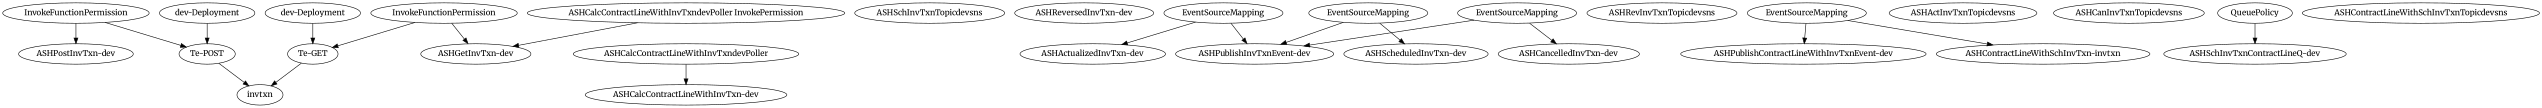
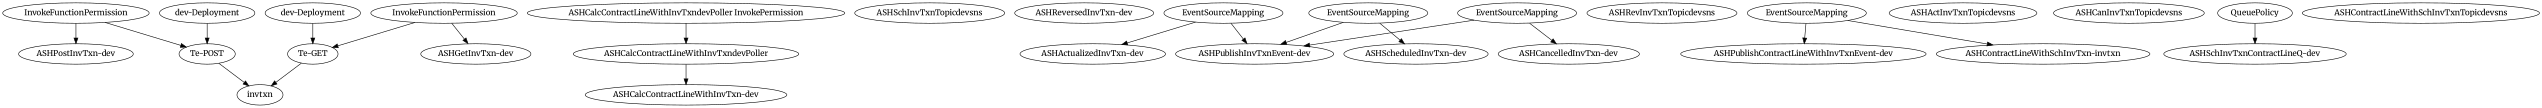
(578, 34) -> (686, 31)
